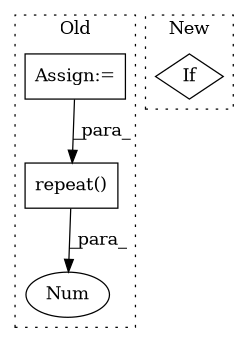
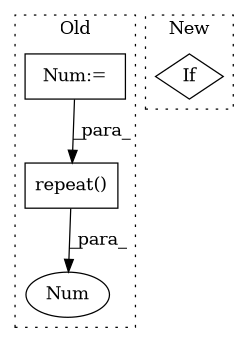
(75, 77) -> (75, 77)
